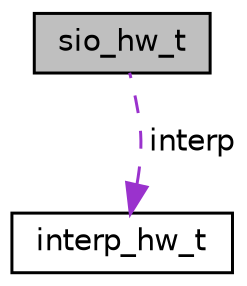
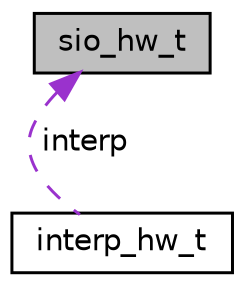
(140, 128) -> (32, 159)
